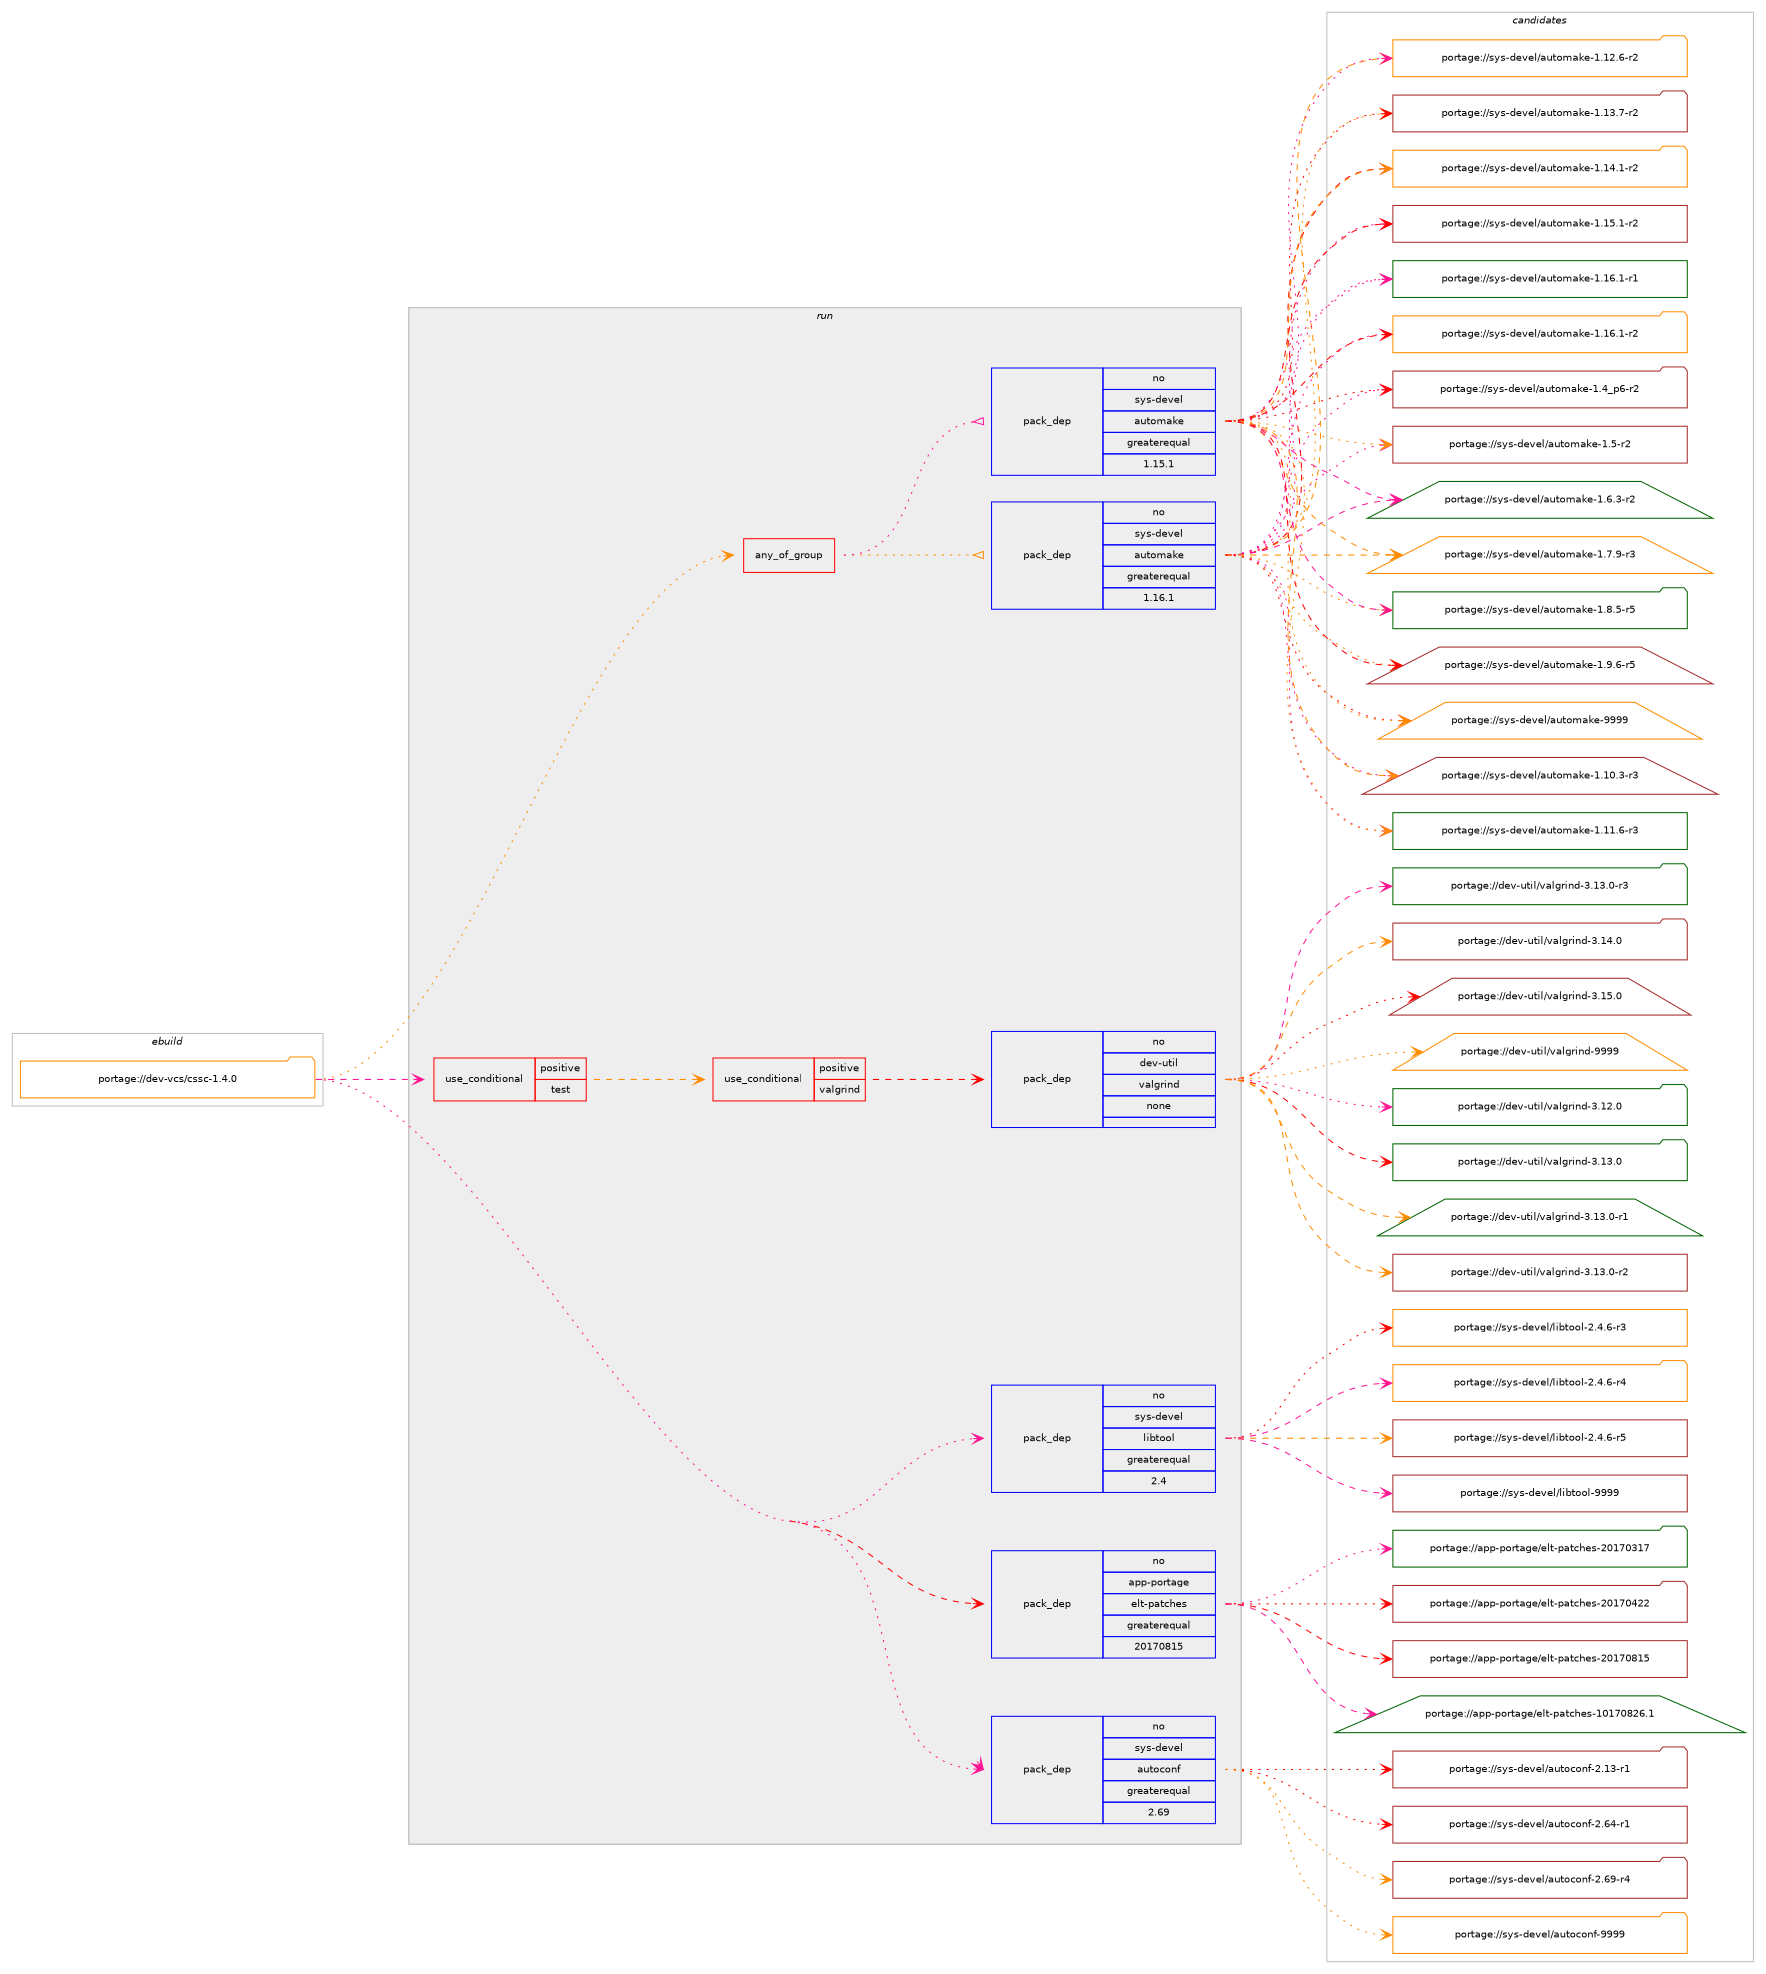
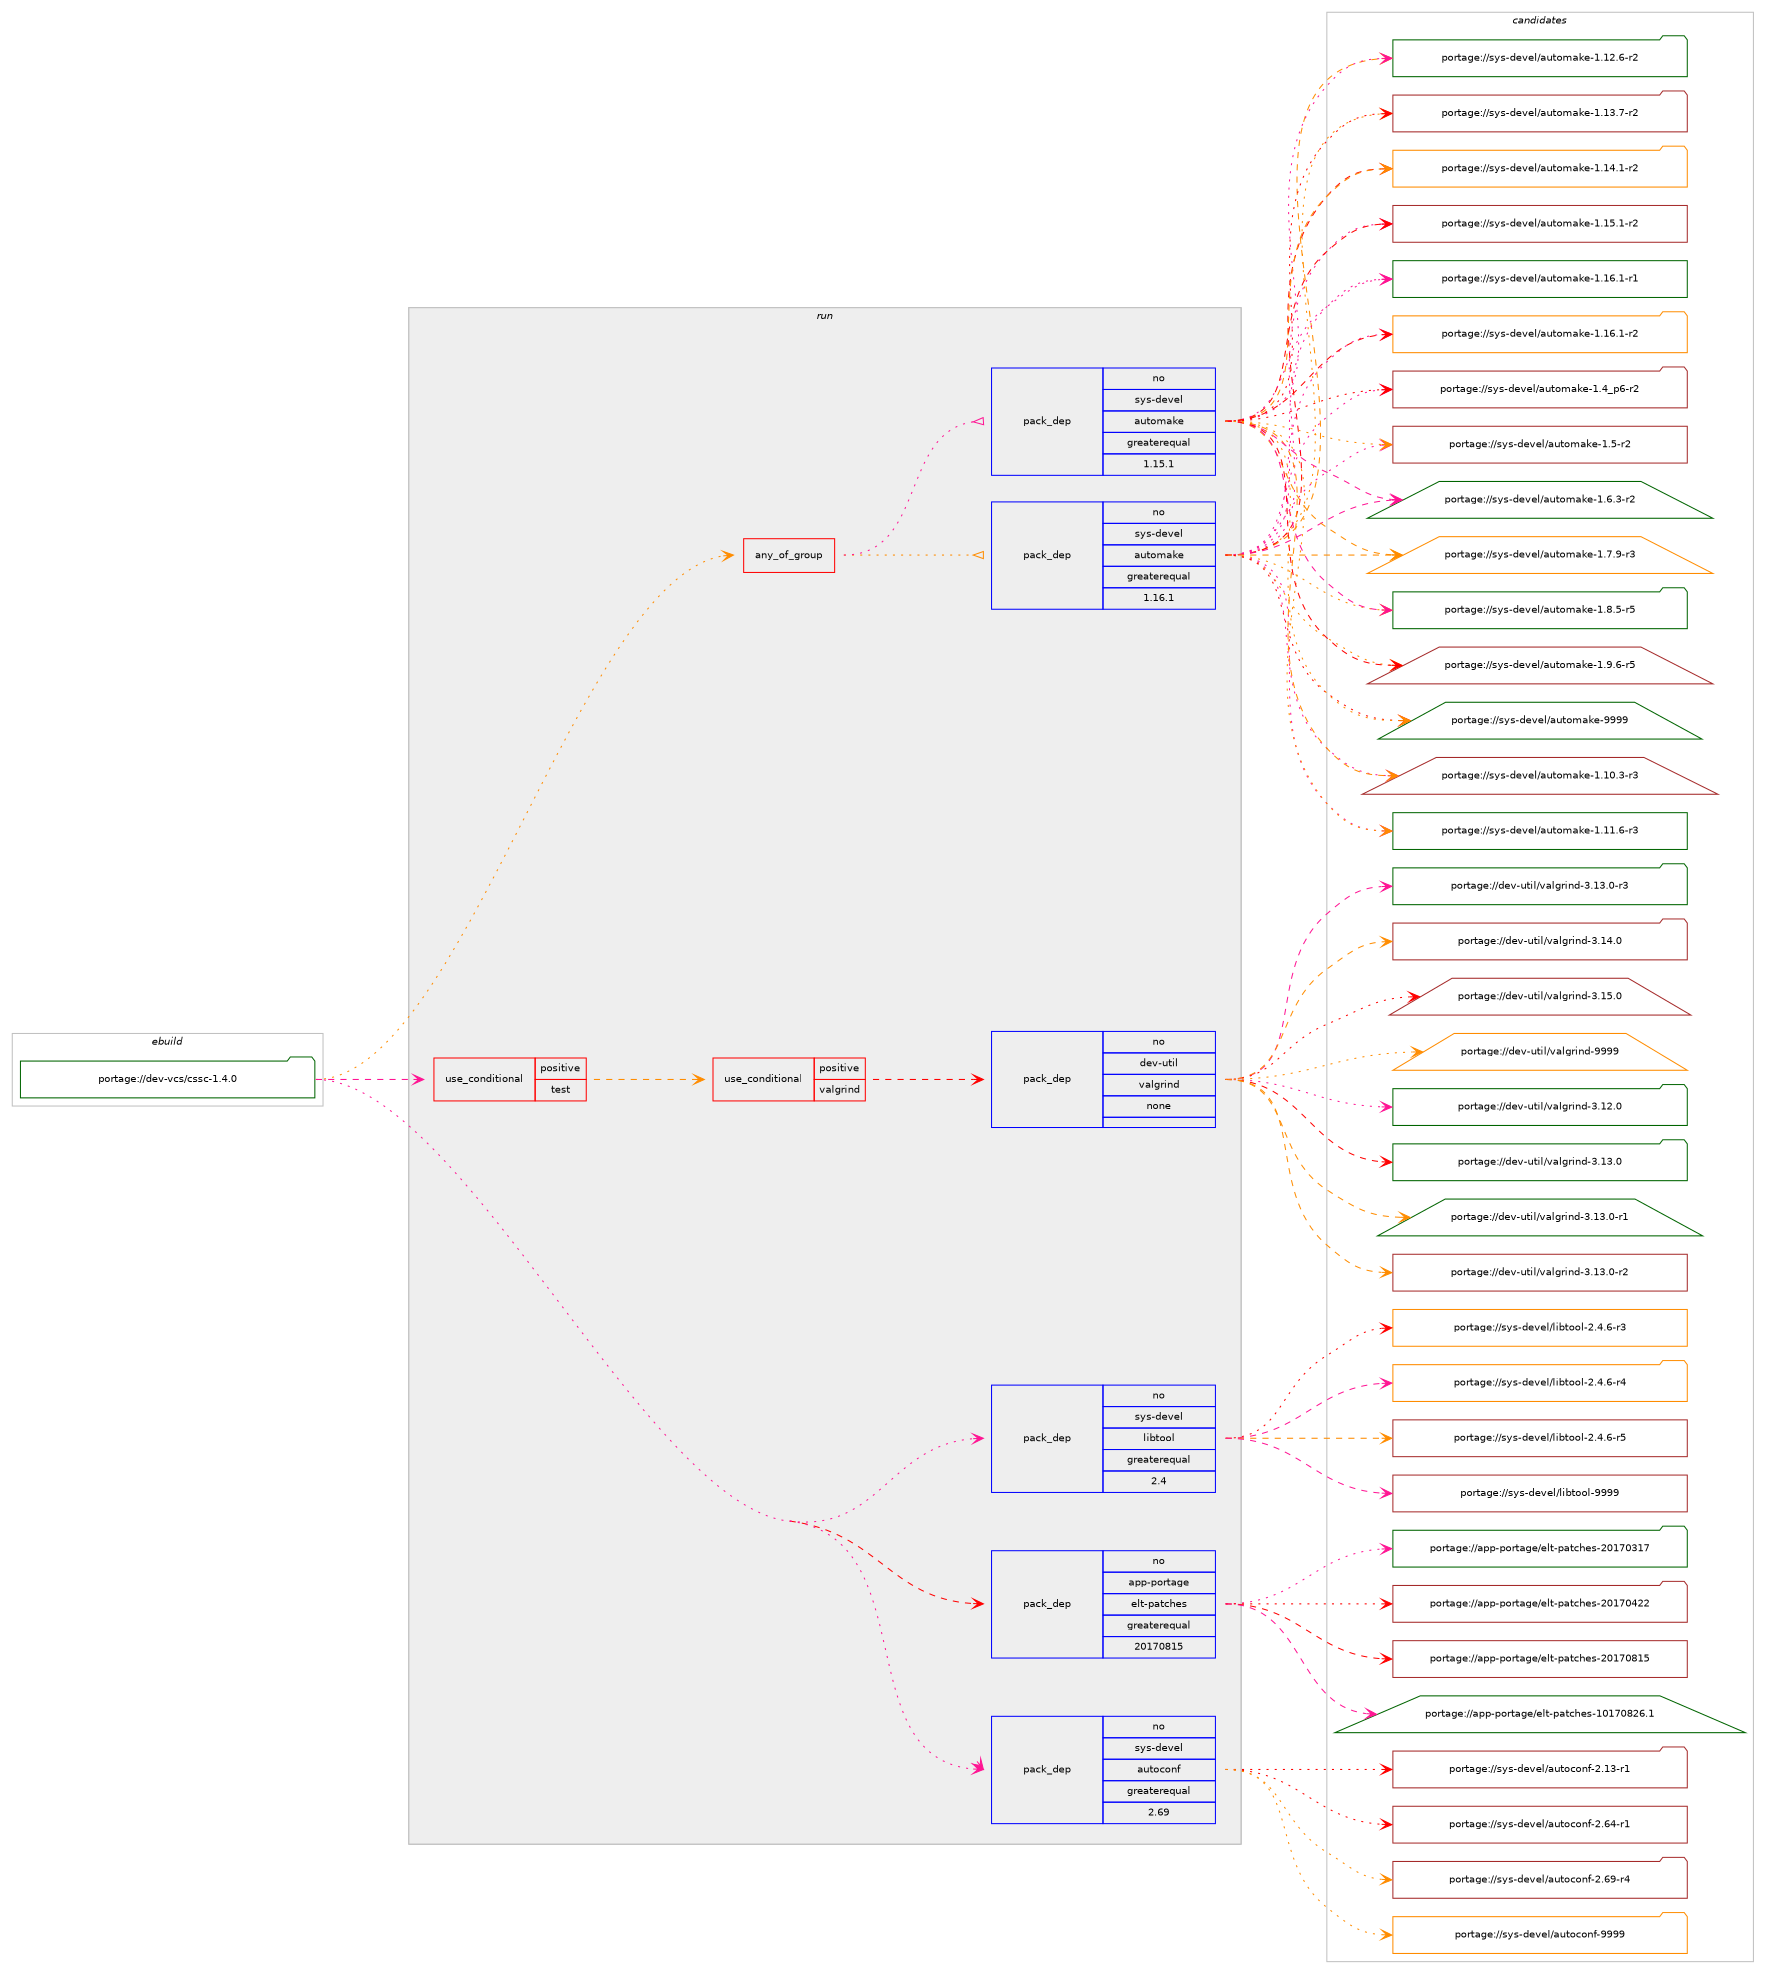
(1540, 58) -> (1540, 58)
(1540, 721) -> (1540, 721)
(168, 1079) -> (168, 1079)
